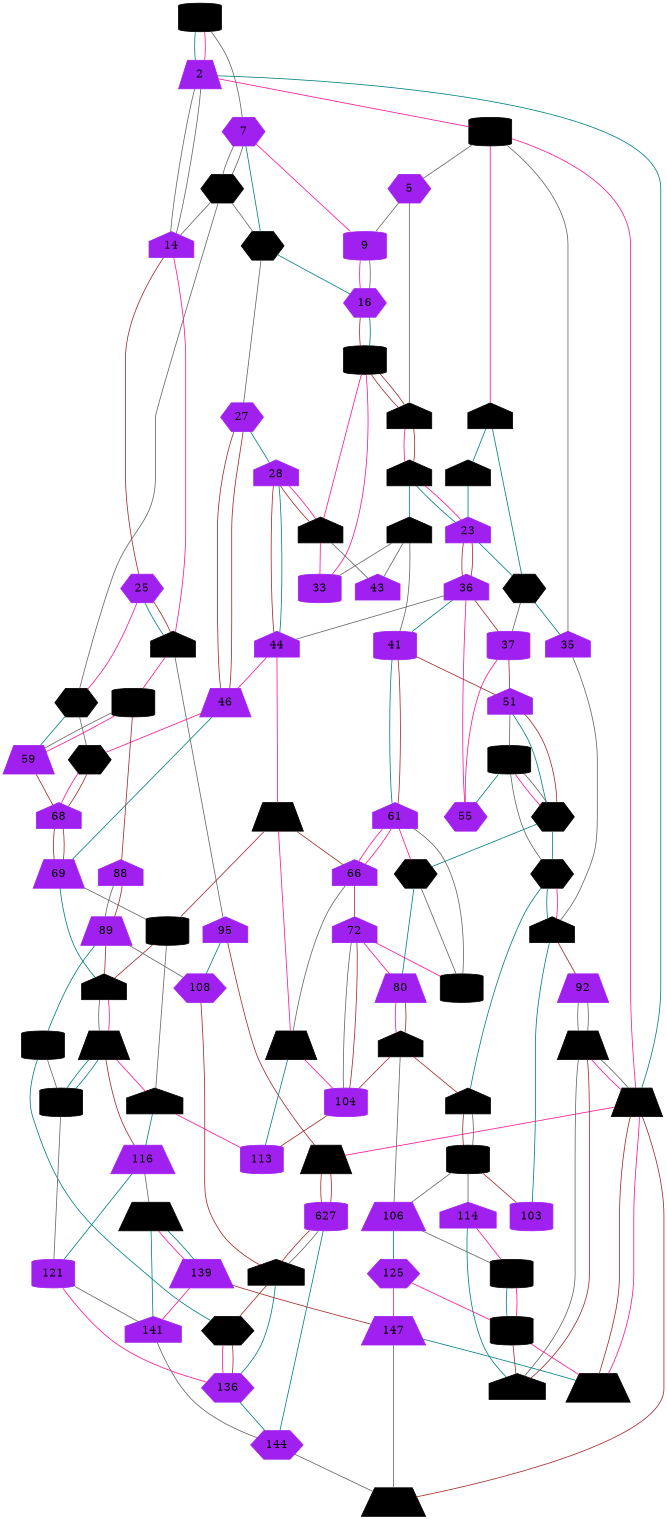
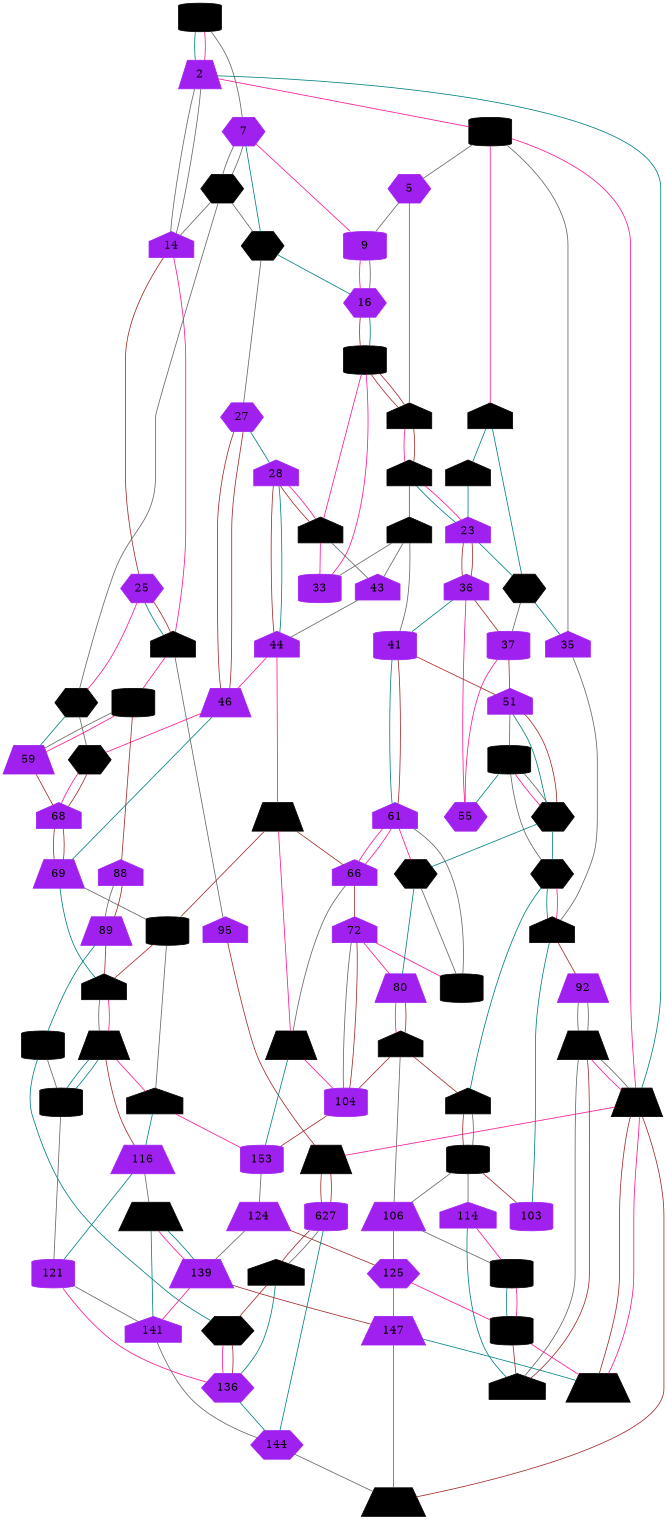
(370, 618) -> (324, 619)
(200, 988) -> none
(262, 1159) -> (262, 1159)
none -> (259, 1217)
